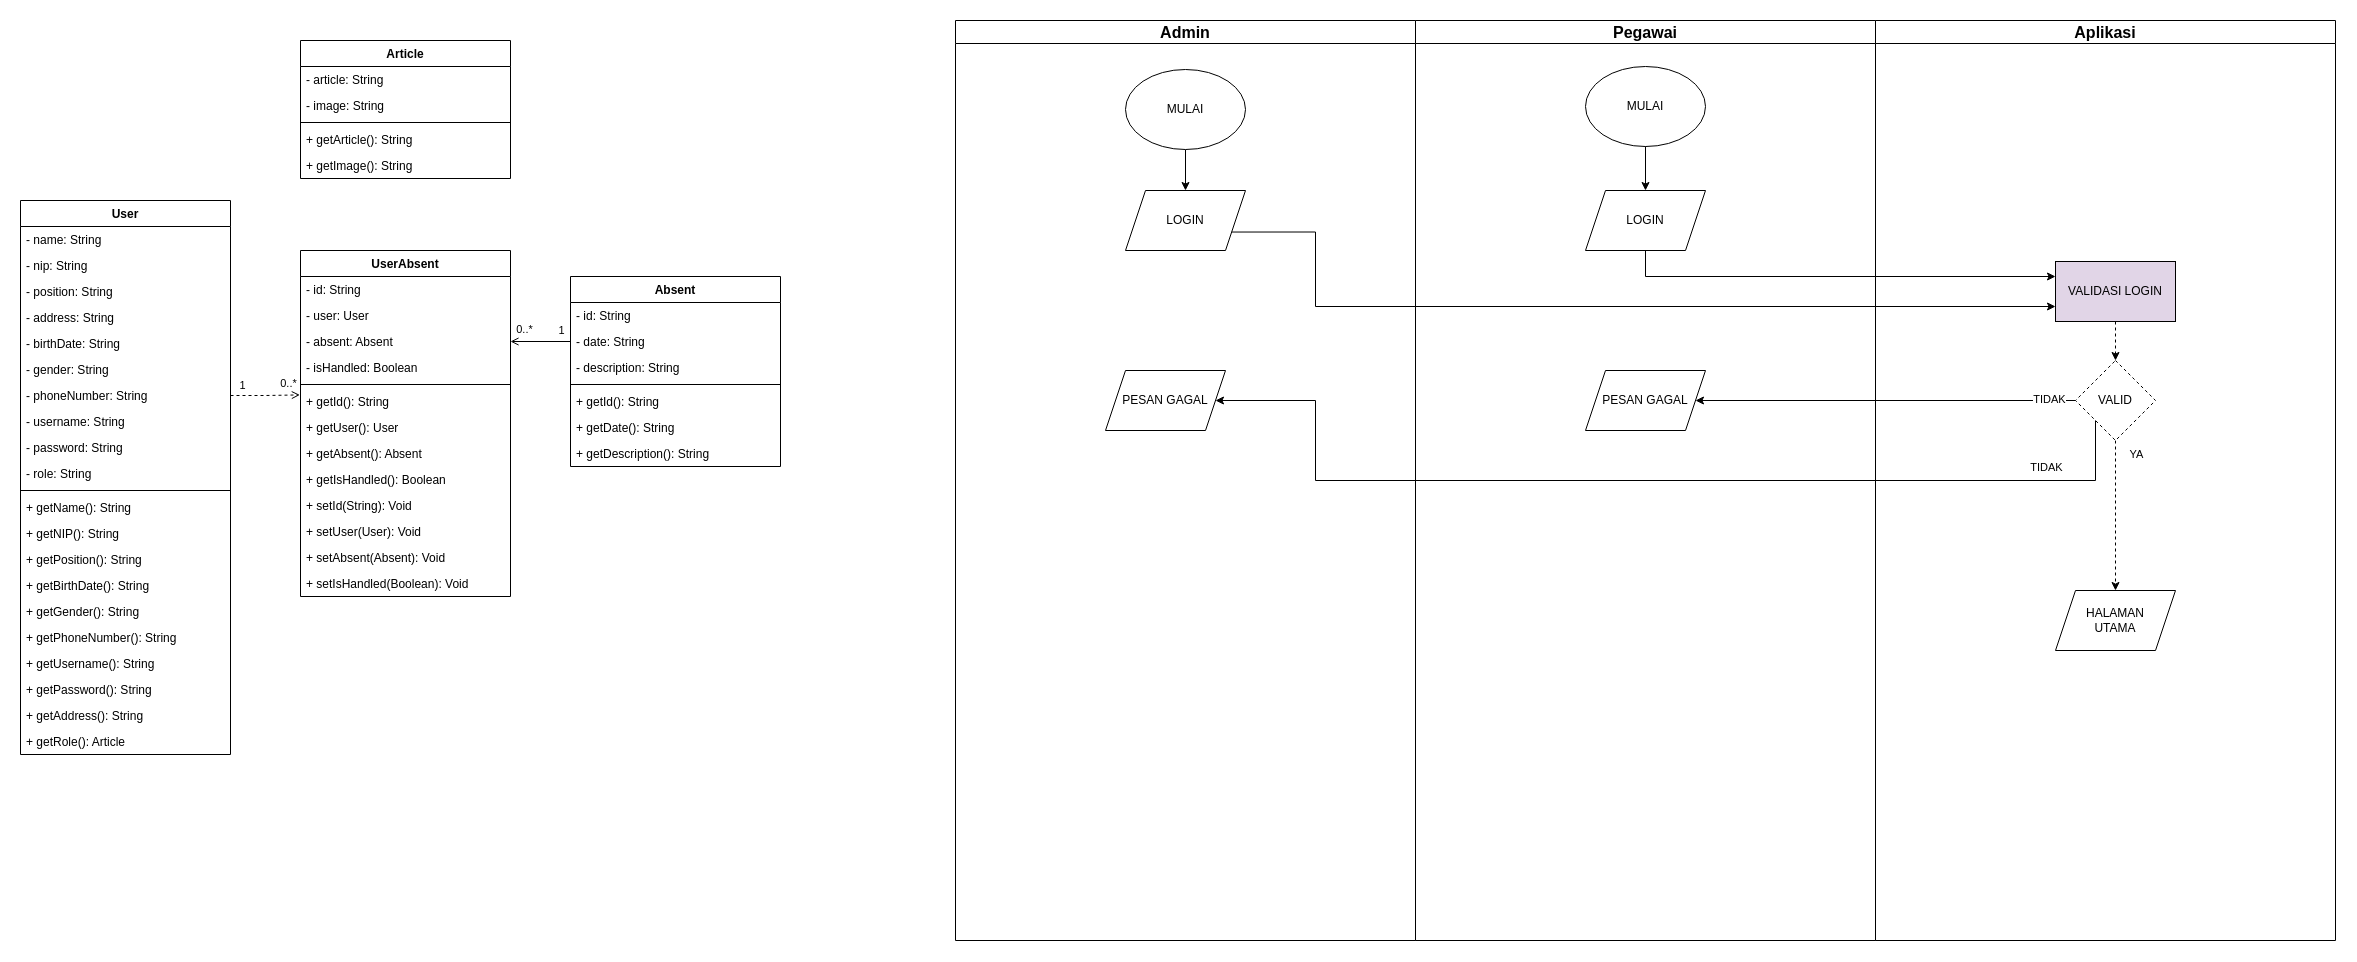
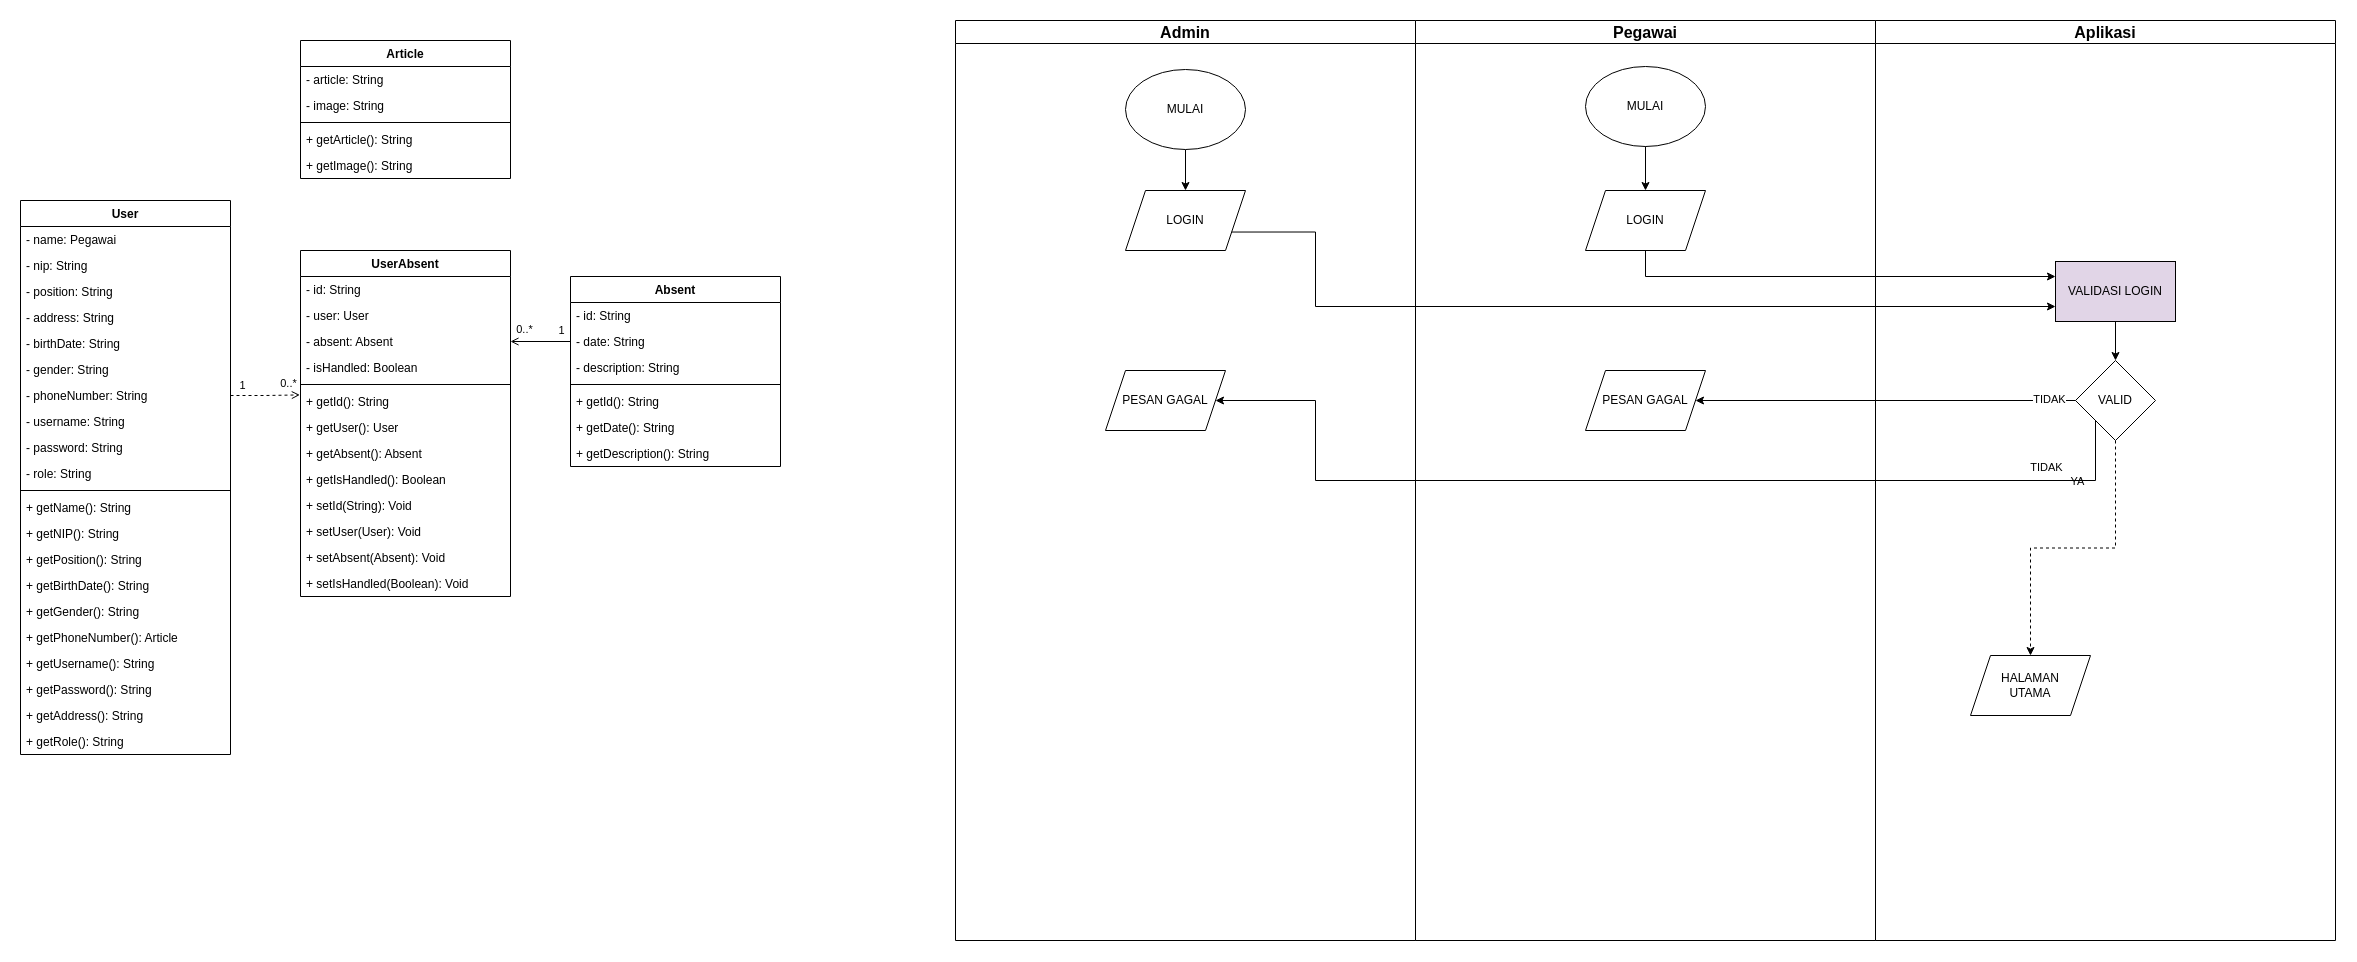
(69, 241) -> (72, 241)
(2116, 337) -> (2116, 337)
(2116, 401) -> (2116, 401)
(2116, 621) -> (2031, 686)
(108, 639) -> (109, 639)
(84, 743) -> (83, 743)
